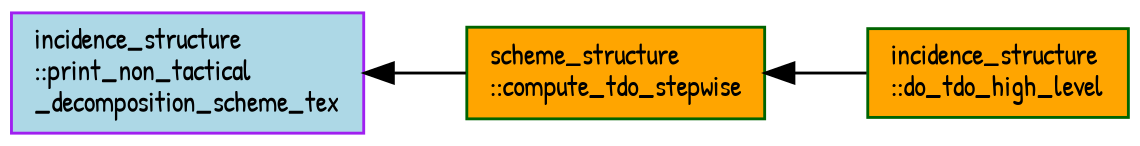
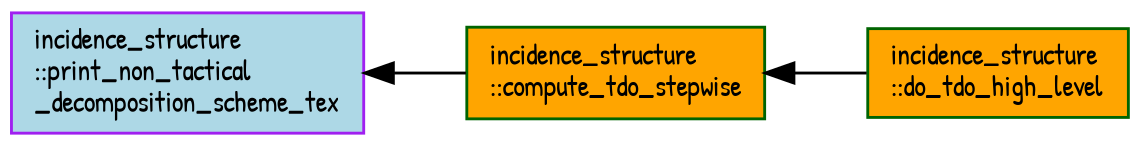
(616, 73) -> (616, 73)
